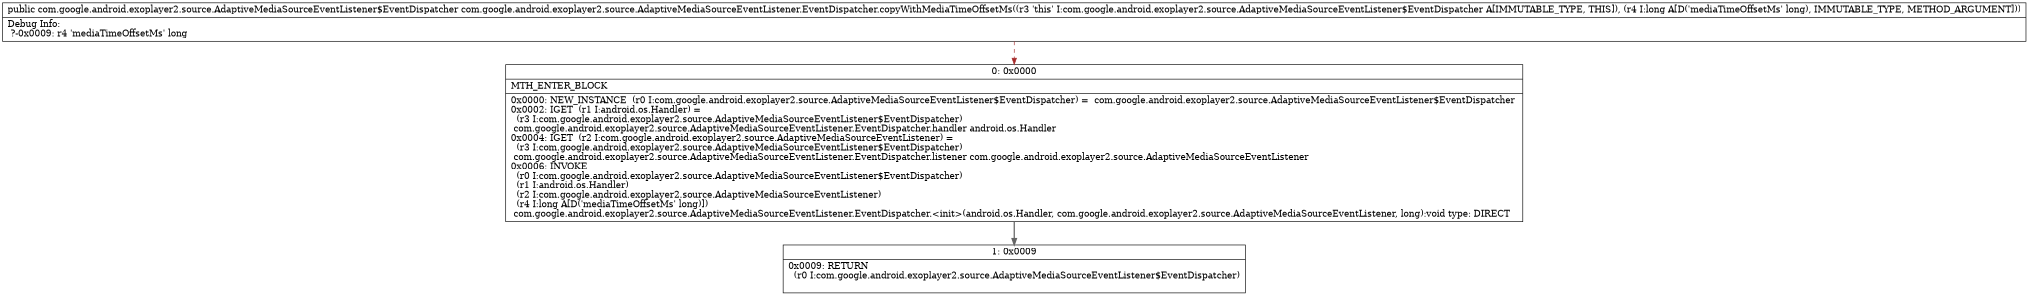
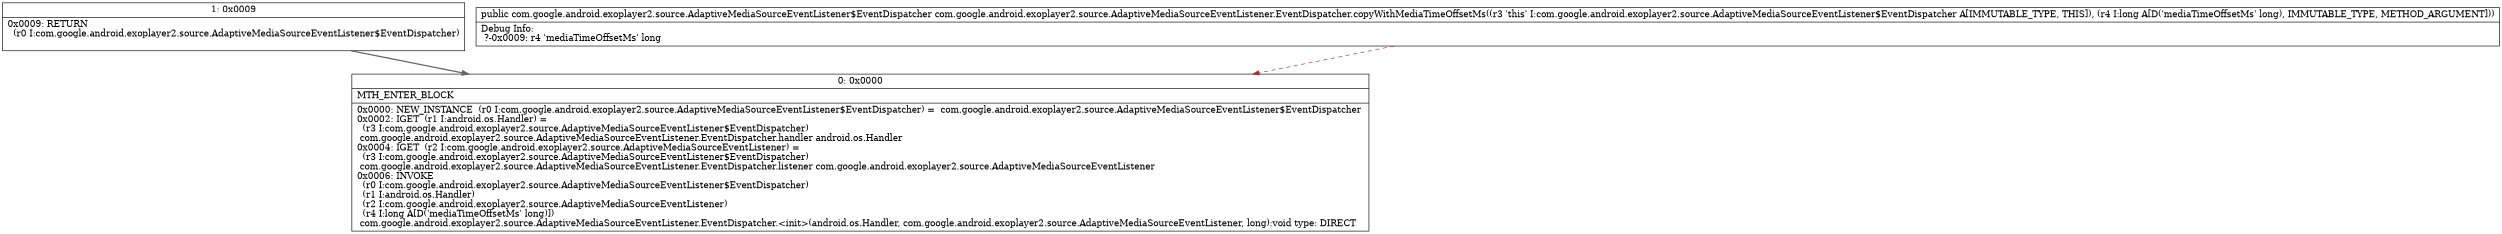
(1014, 230) -> (407, 62)
